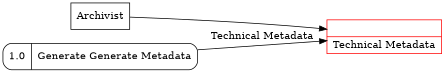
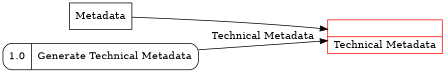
(100, 16) -> (101, 16)
(115, 56) -> (115, 56)
